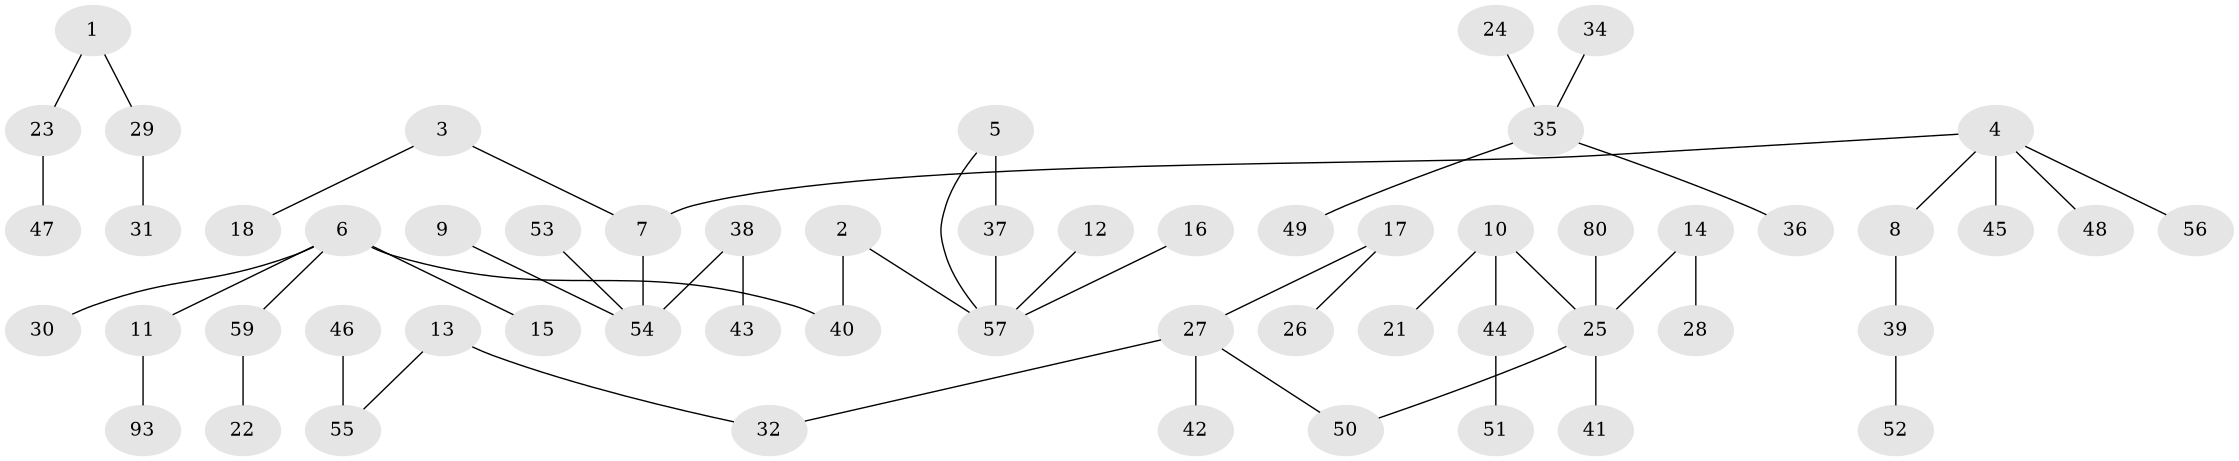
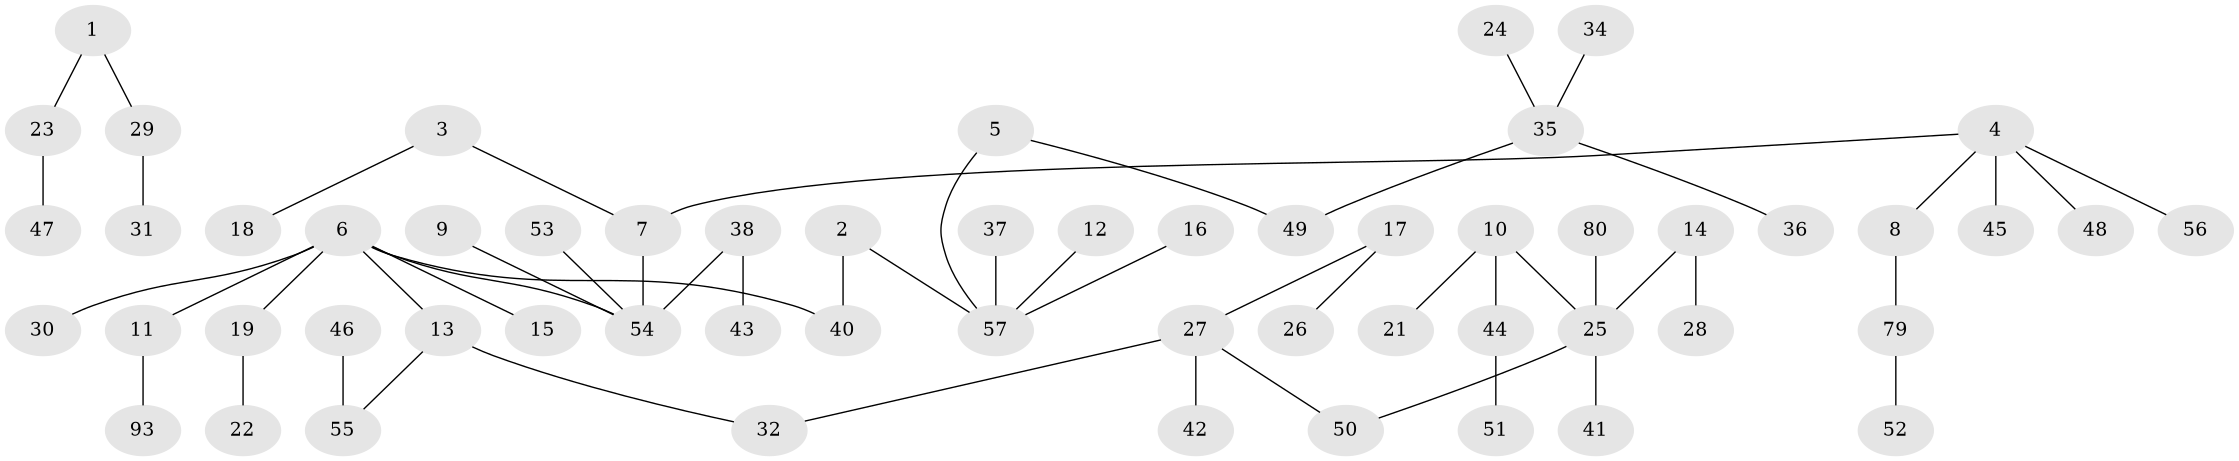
(996, 181) -> (1156, 175)
none -> (393, 280)
none -> (530, 288)
(243, 331) -> (243, 331)
(1896, 331) -> (1896, 331)
